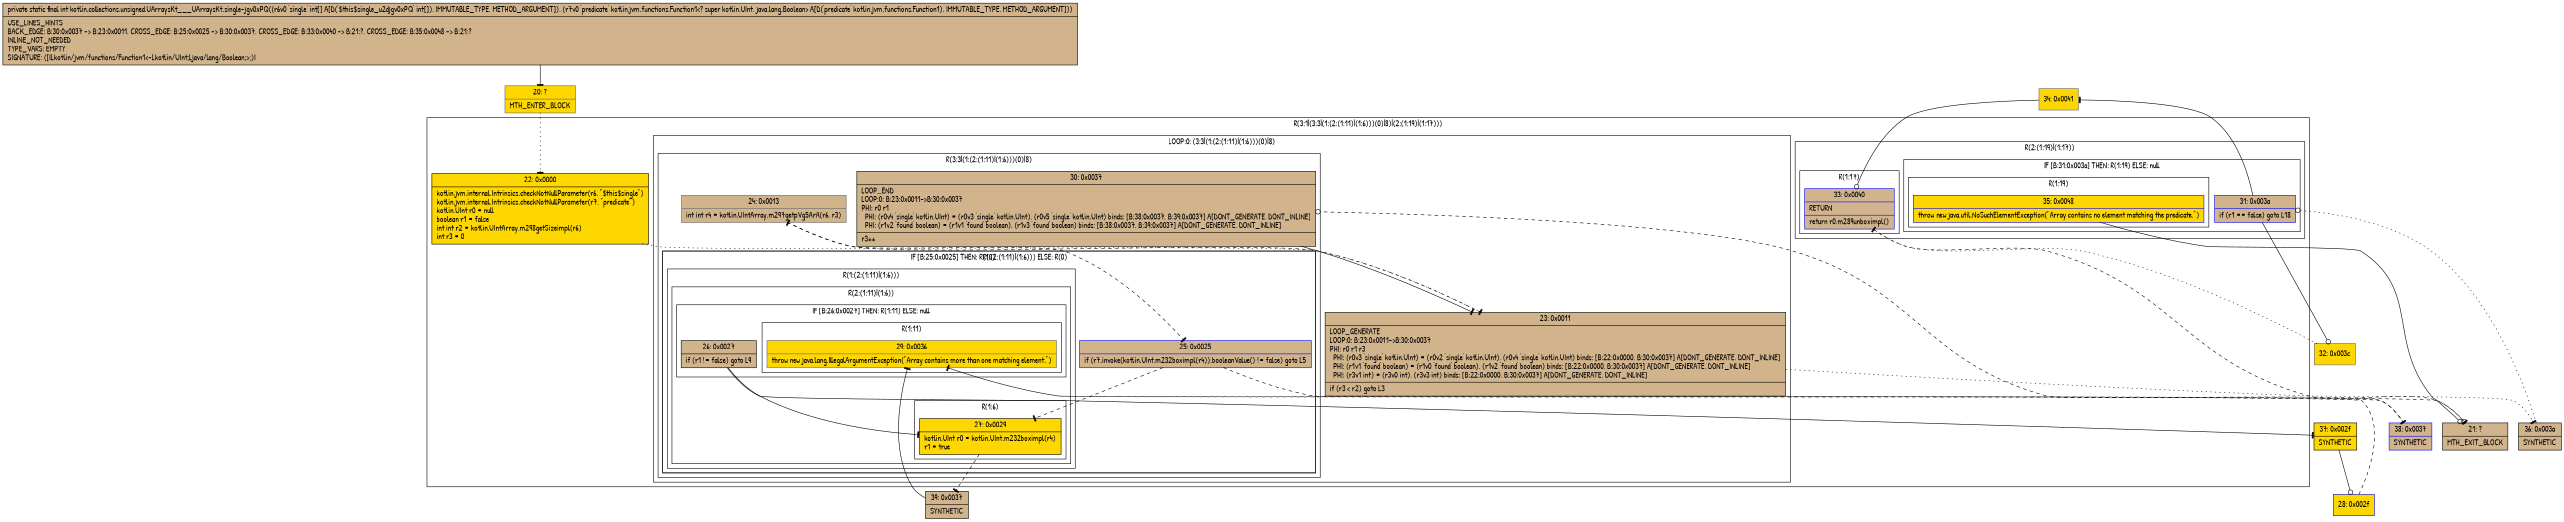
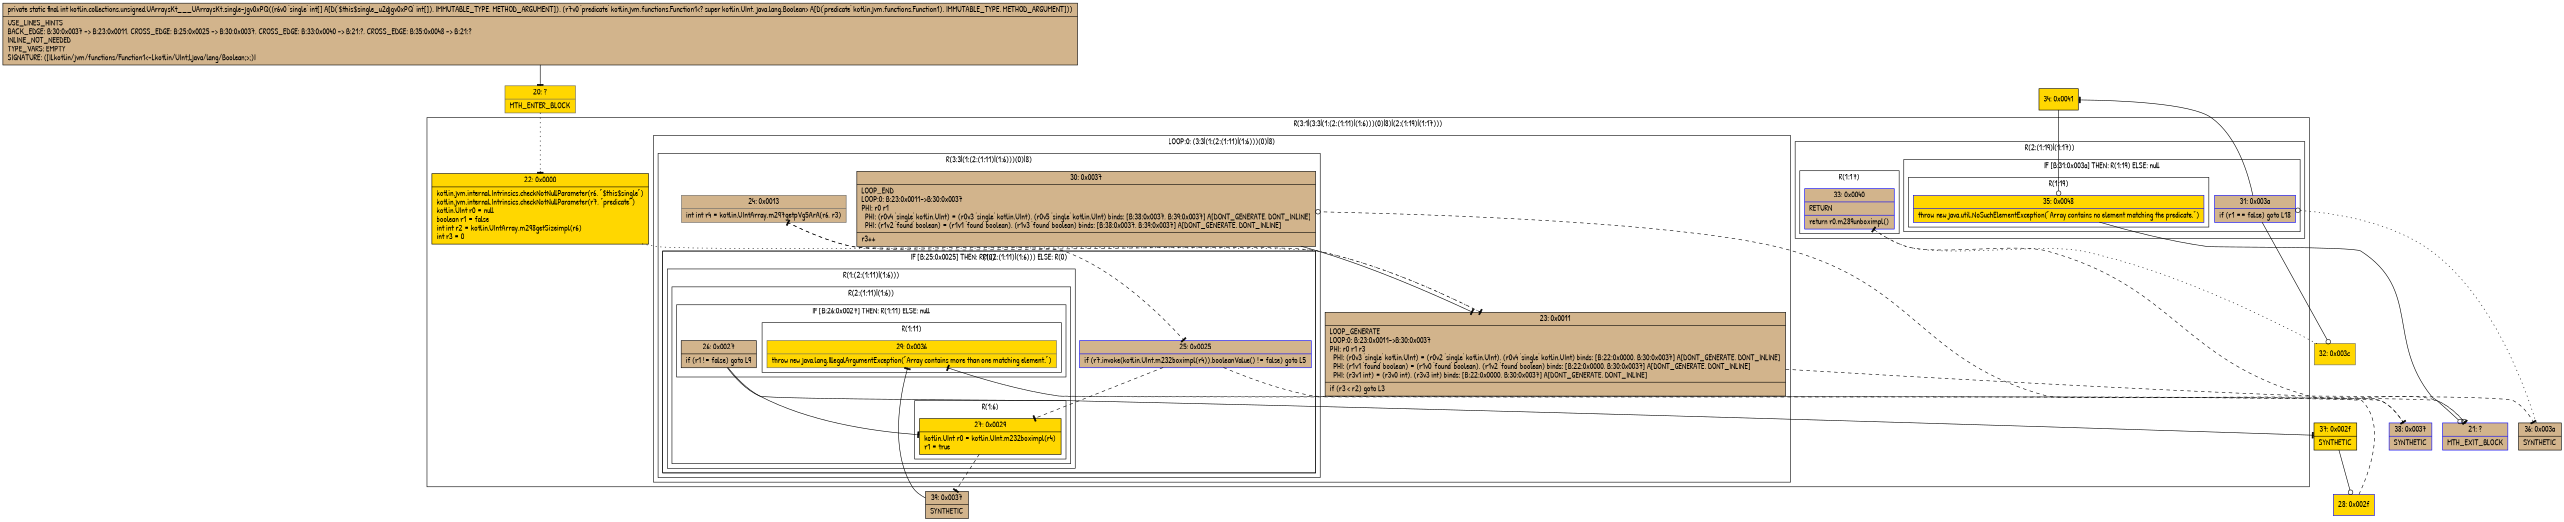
(2059, 99) -> (2059, 99)
(1930, 109) -> (2059, 150)
(2163, 390) -> (2163, 390)
(2475, 437) -> (2475, 437)
